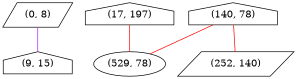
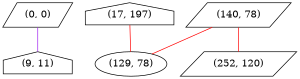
(38, 15) -> (38, 15)
(233, 15) -> (239, 15)
(38, 64) -> (38, 64)
(130, 64) -> (131, 64)
(236, 64) -> (239, 64)
